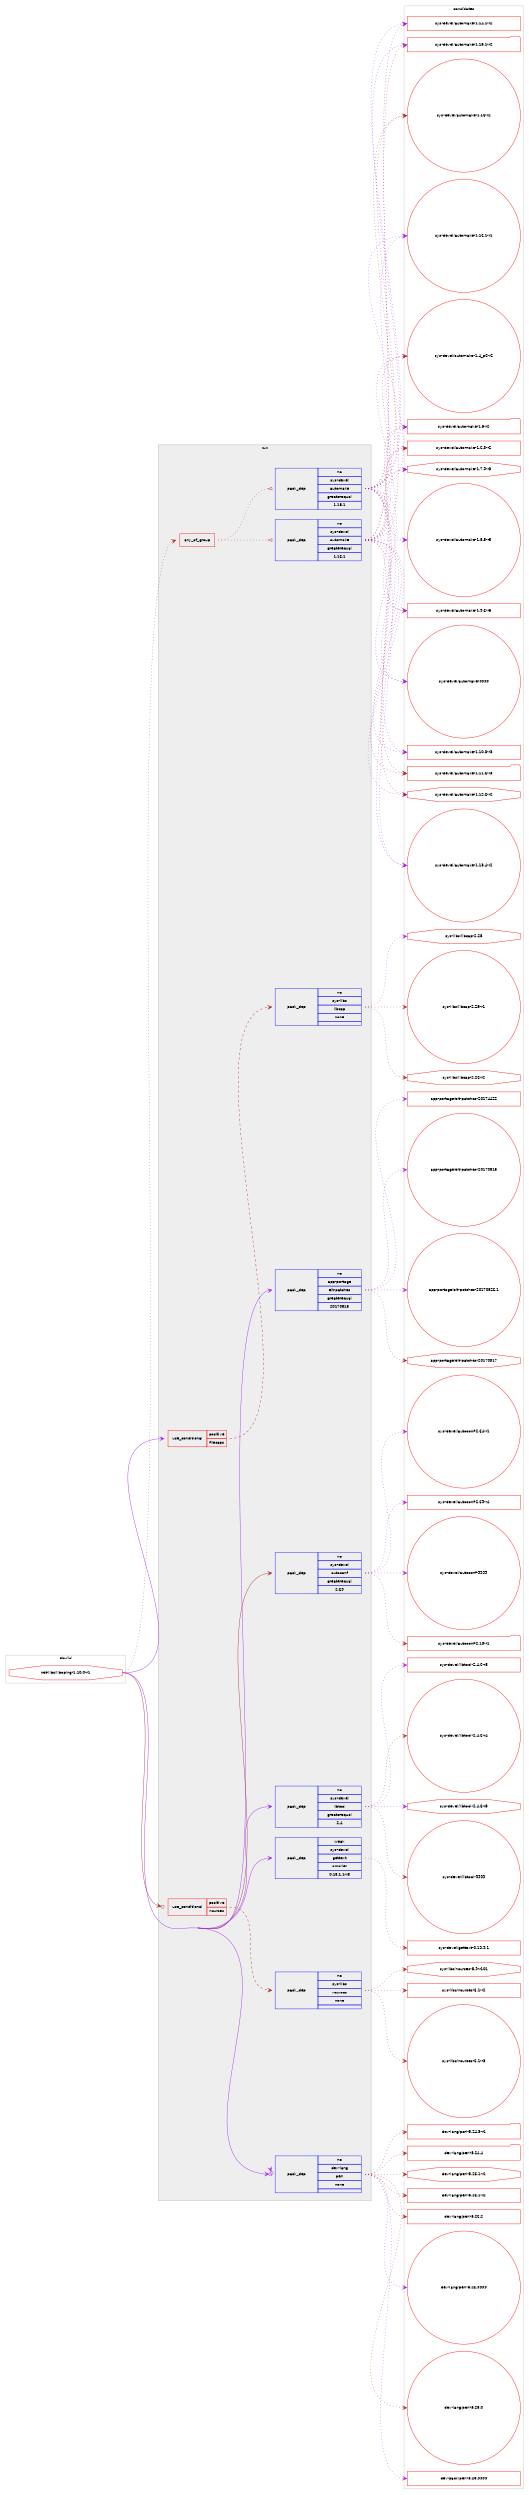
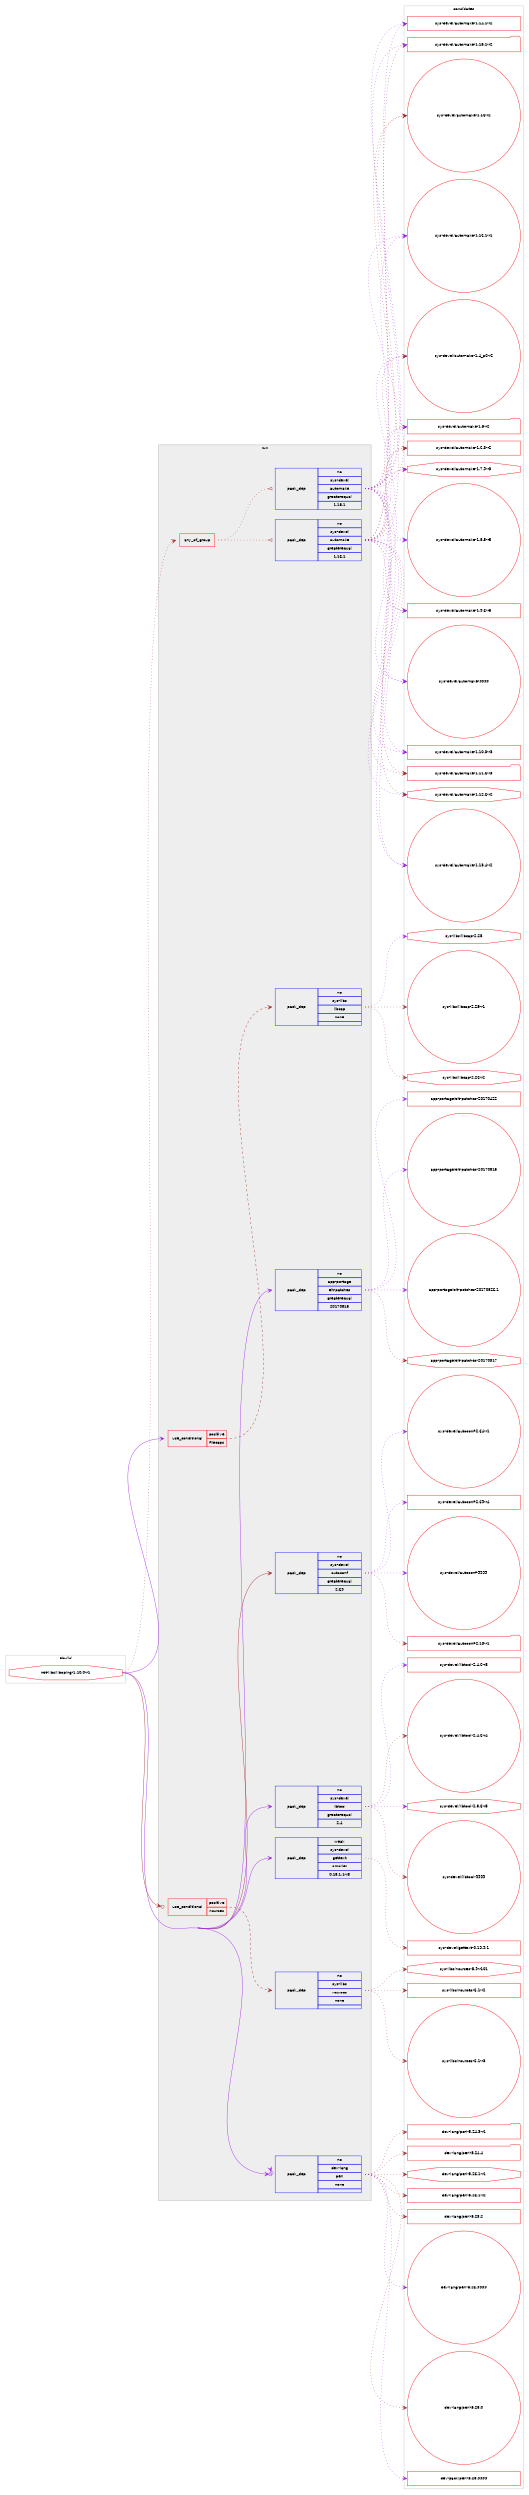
(464, 1099) -> (464, 1099)
(464, 1806) -> (464, 1806)
(464, 2217) -> (464, 2217)
